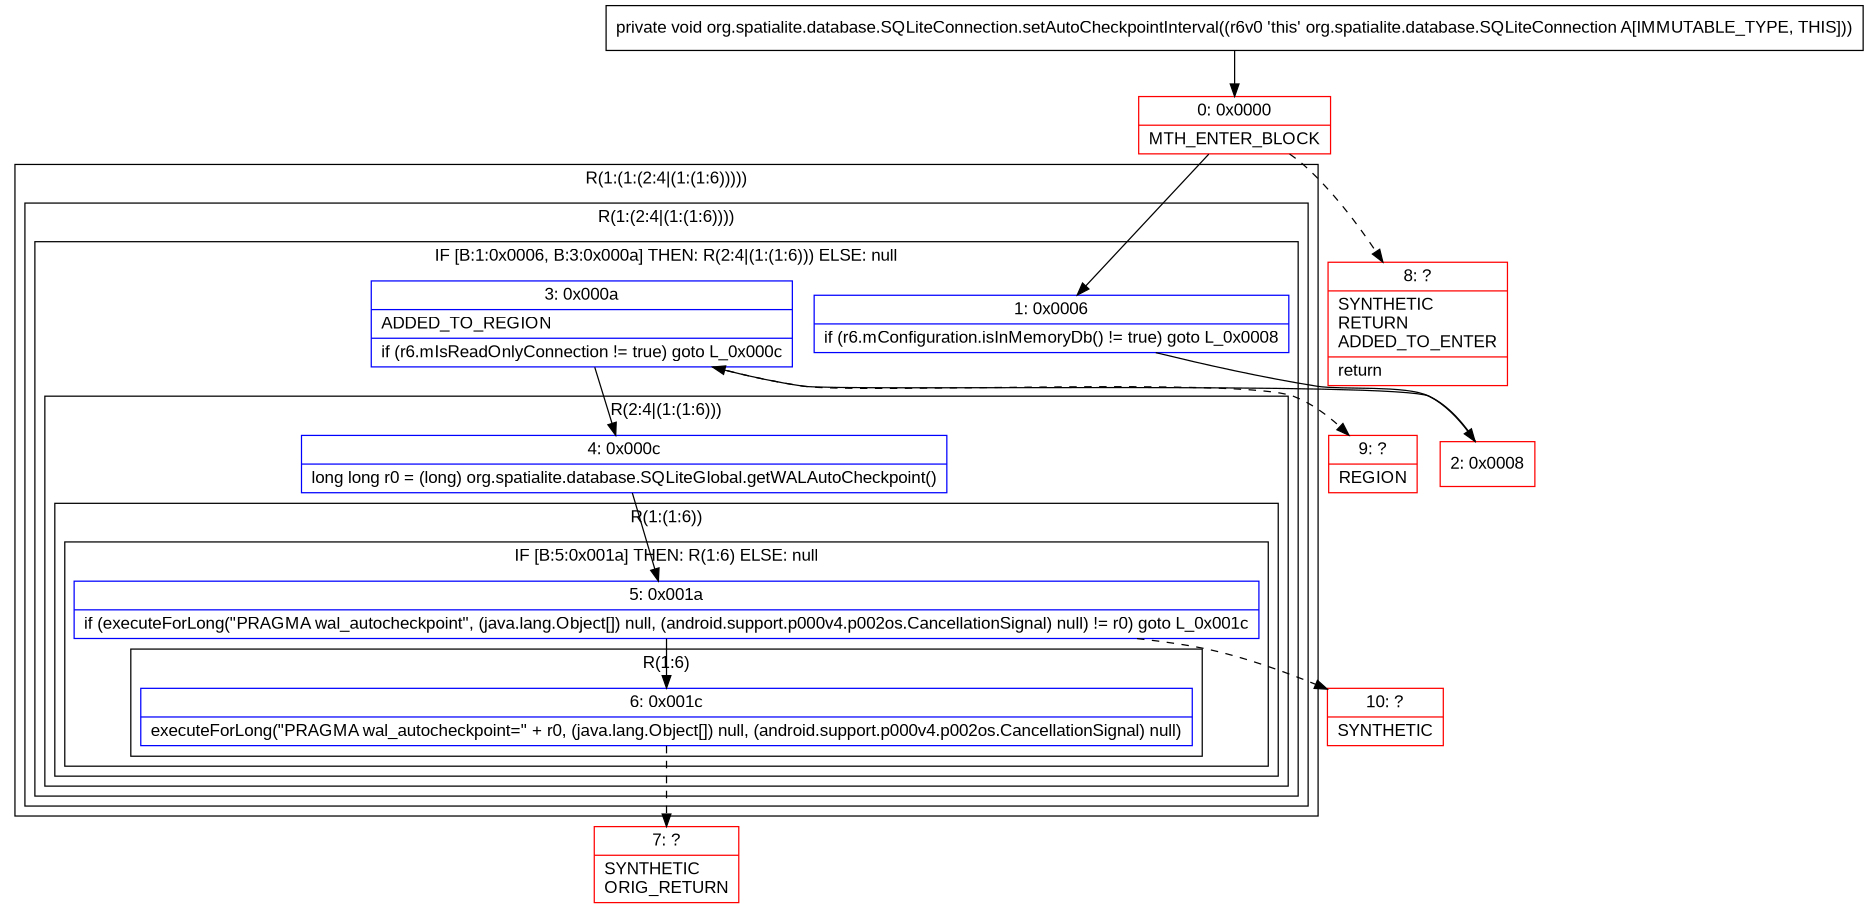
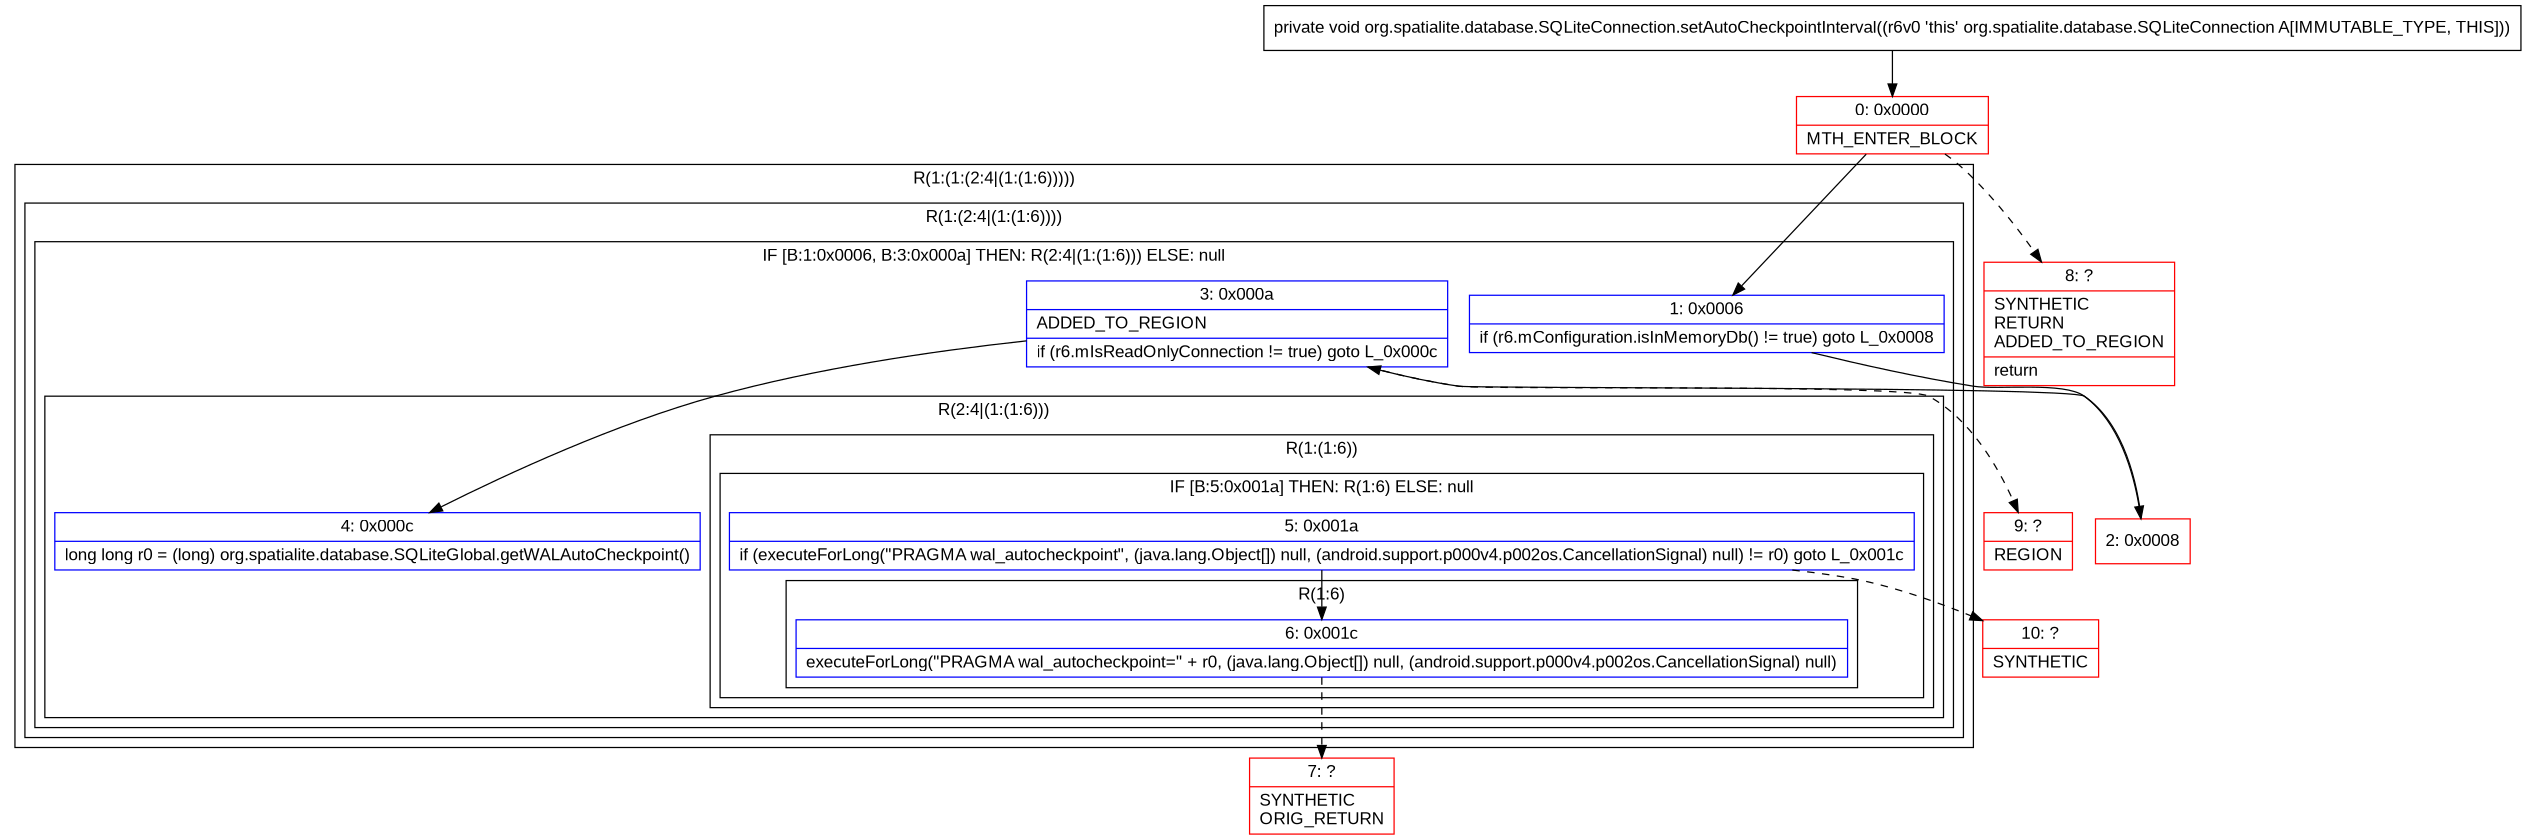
(1418, 342) -> (2079, 342)
(644, 531) -> none
